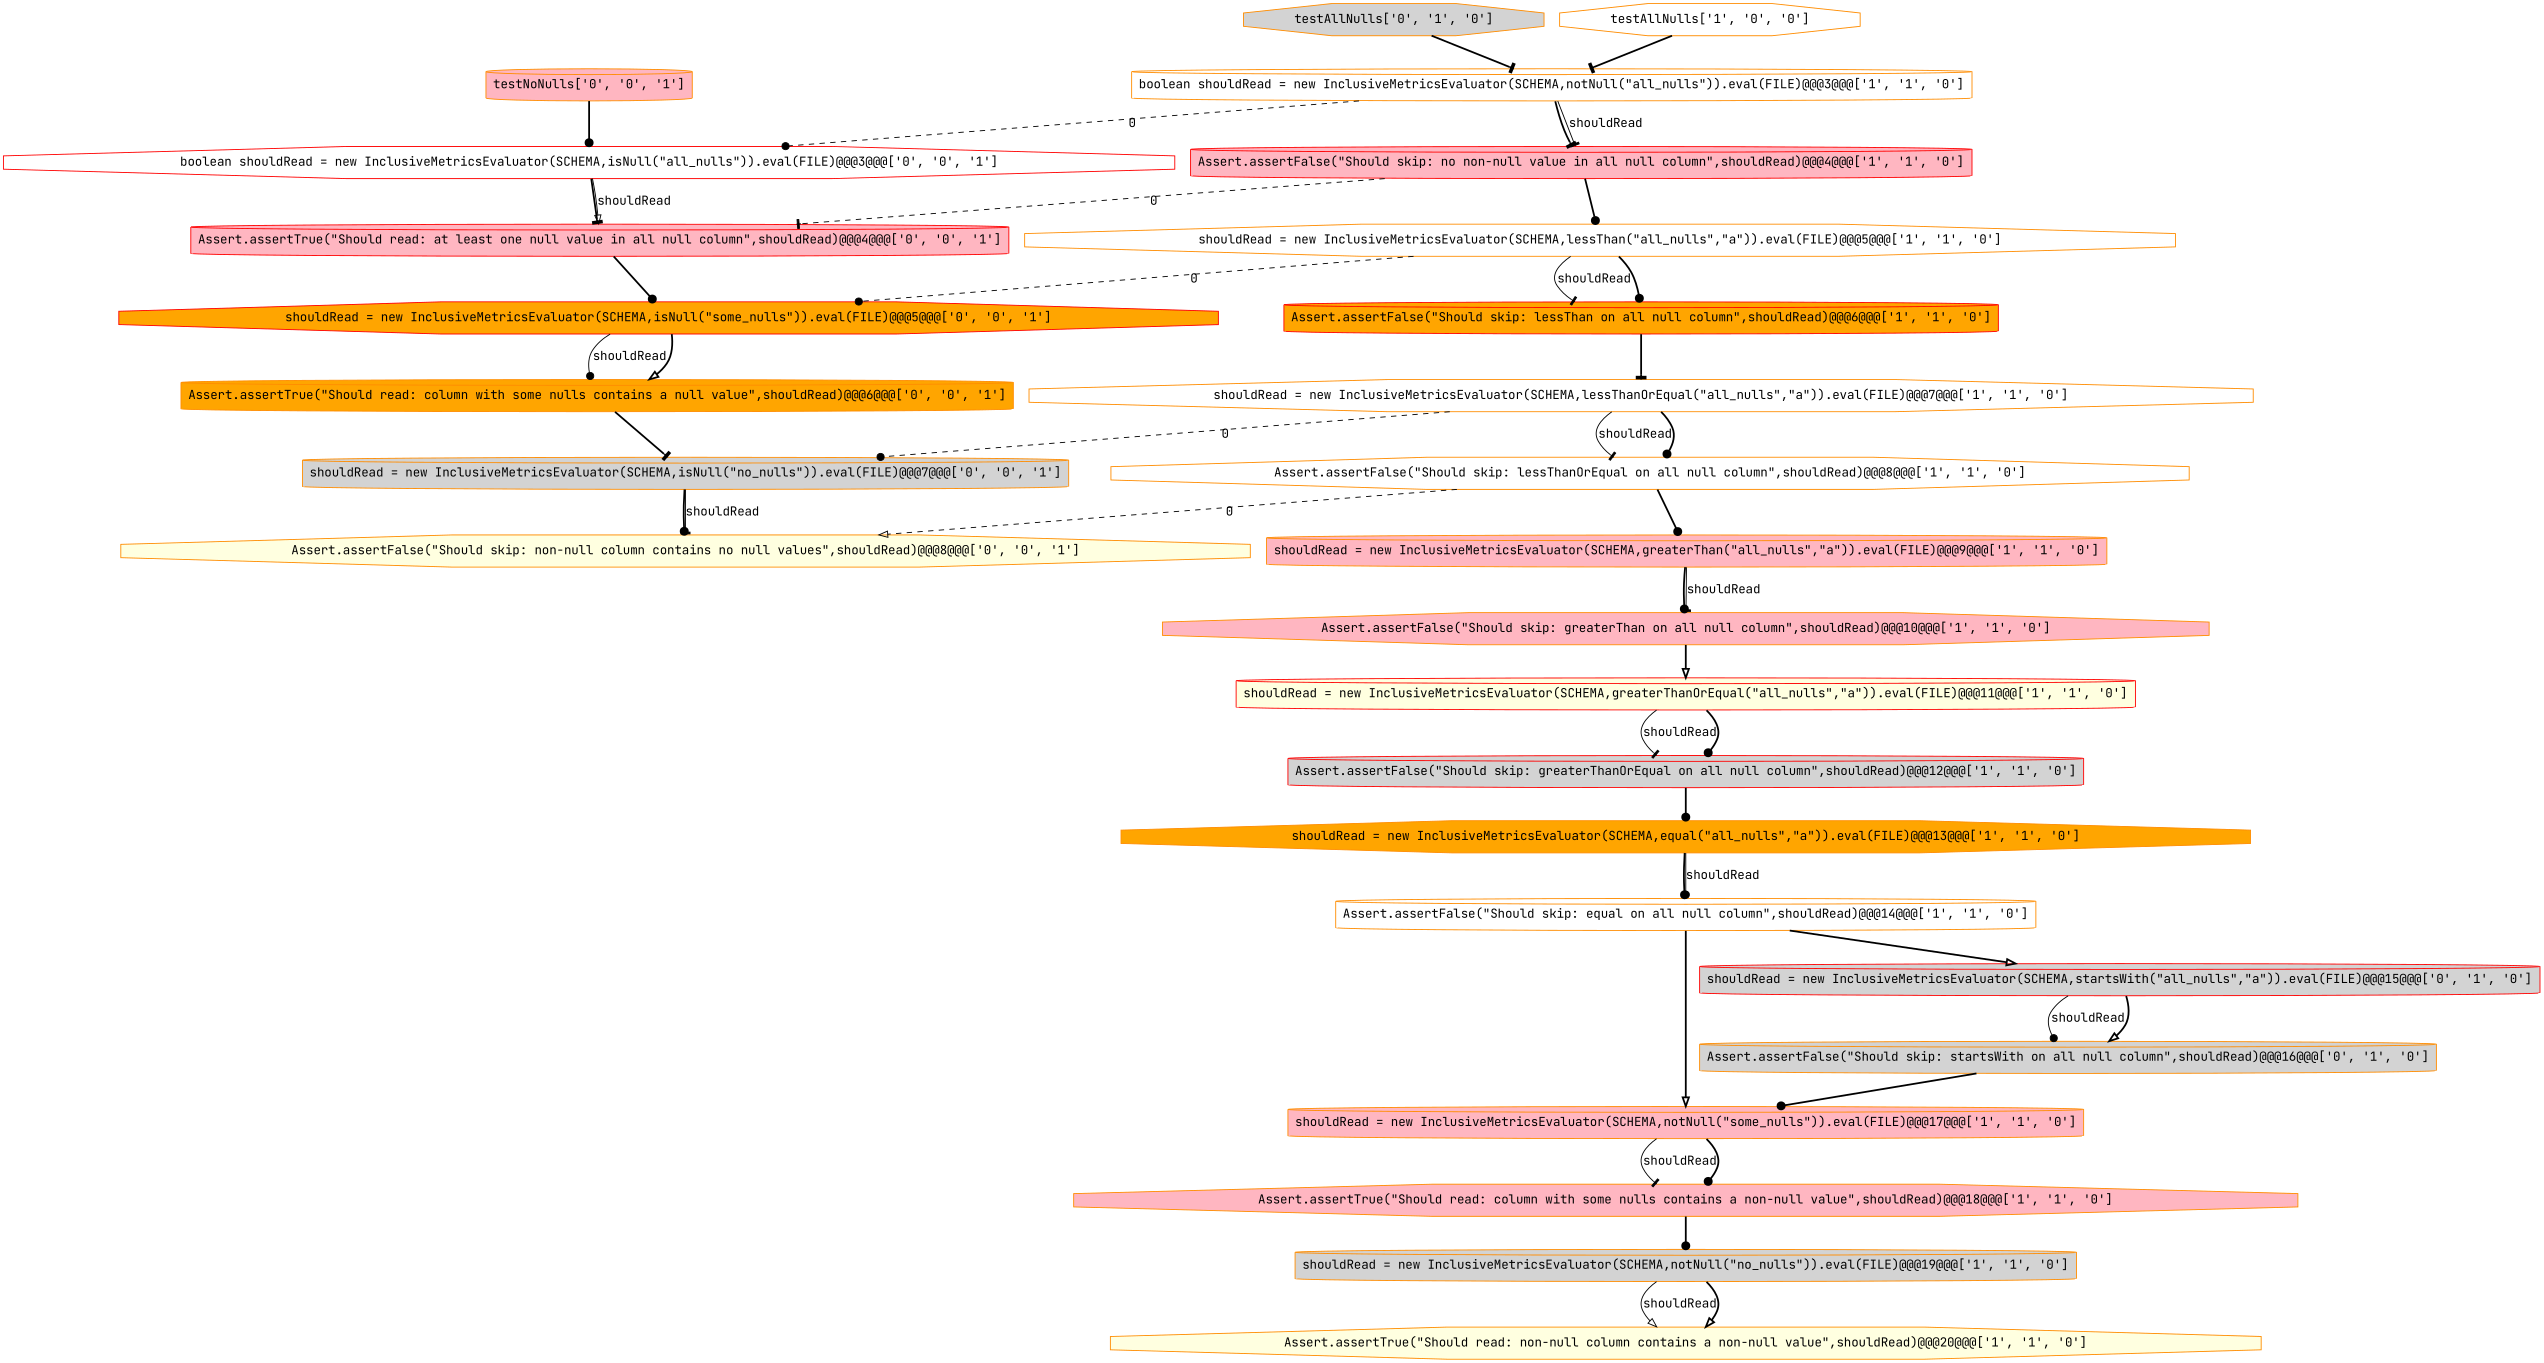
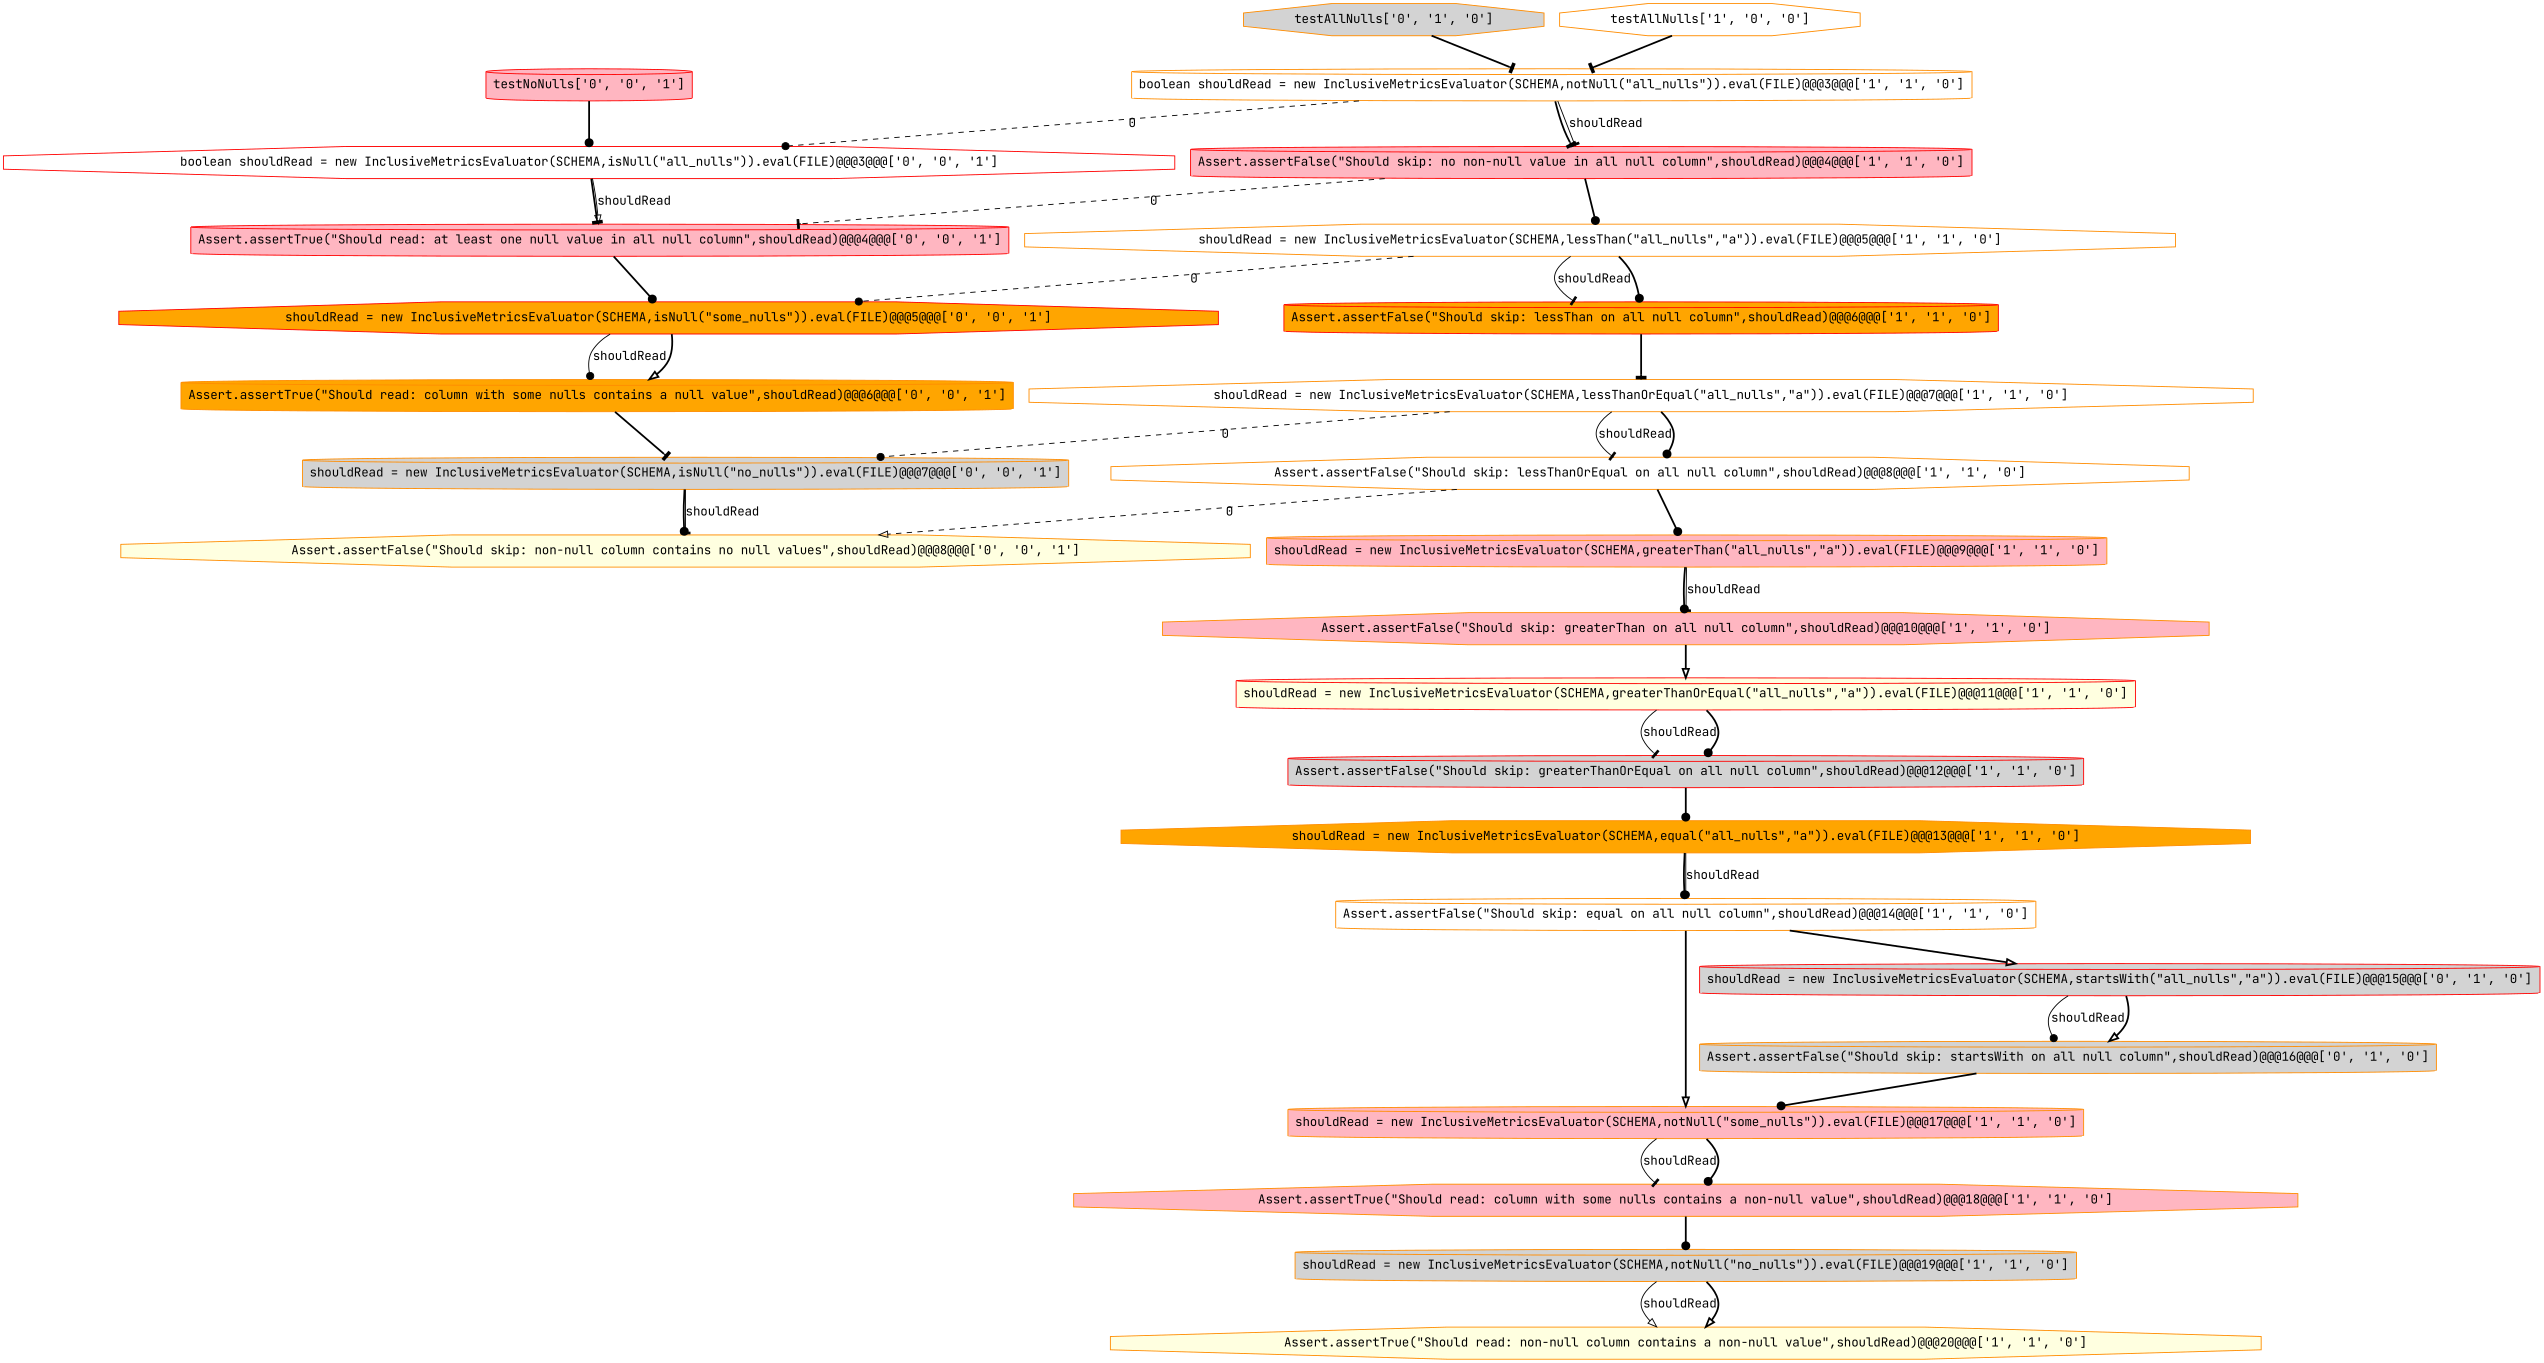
(589, 85) -> (589, 85)
